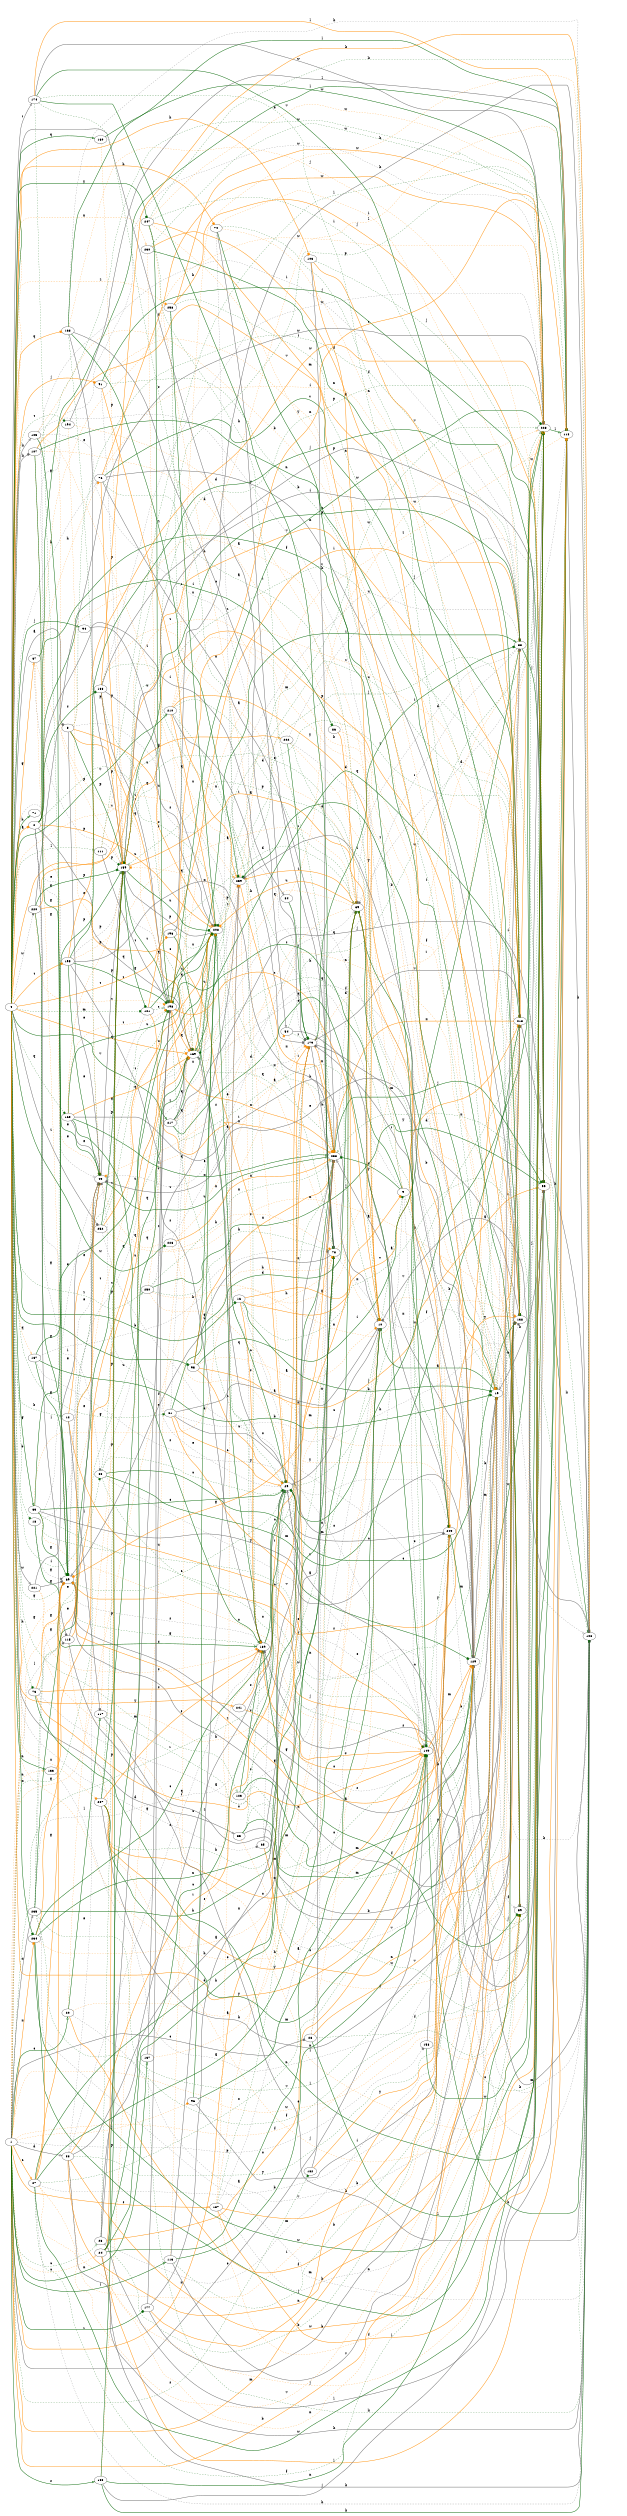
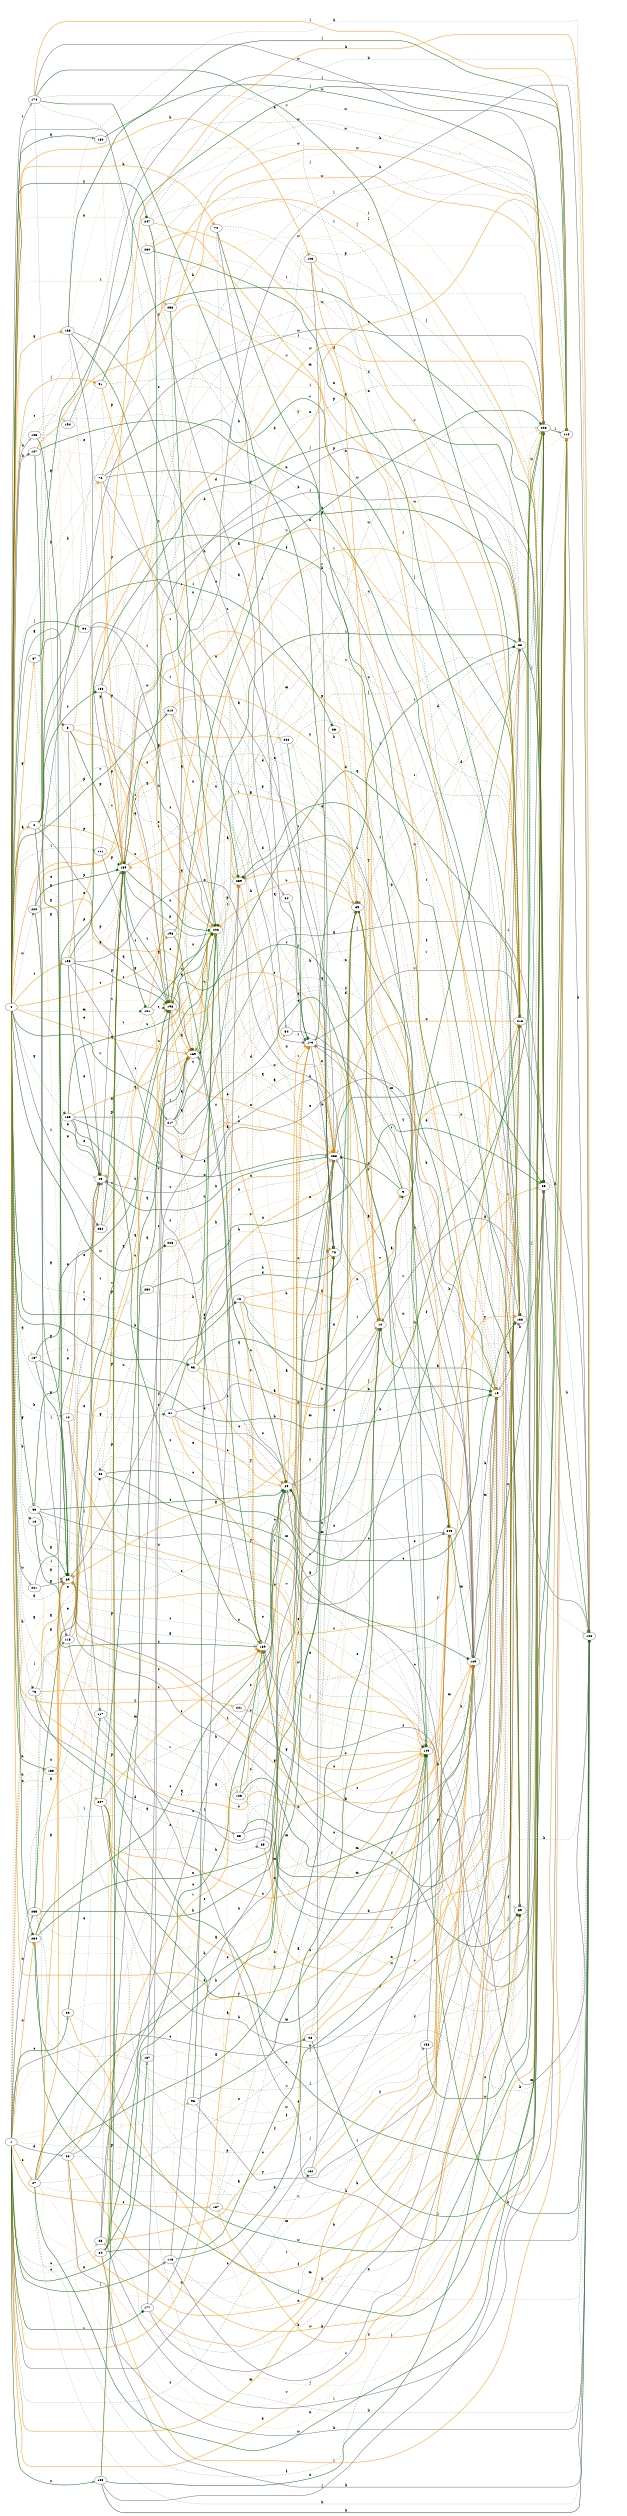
(14, 694) -> (14, 694)
(34, 813) -> none
(158, 1009) -> (158, 1009)
